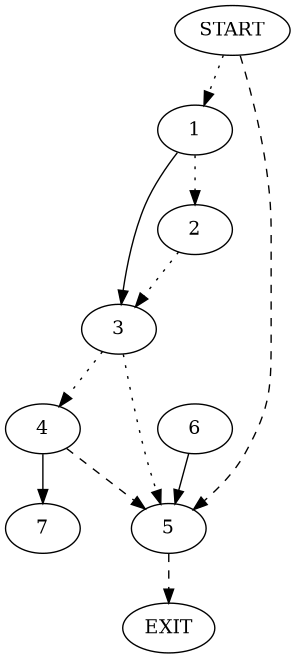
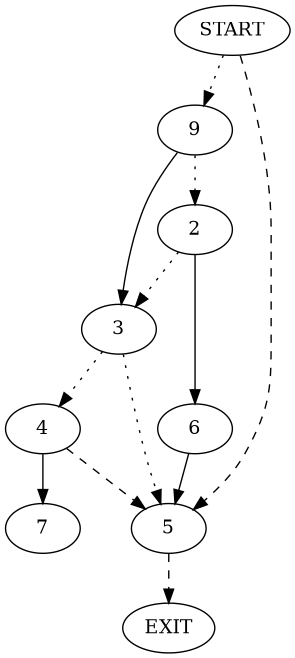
(195, 130) -> (195, 130)
none -> (195, 322)
